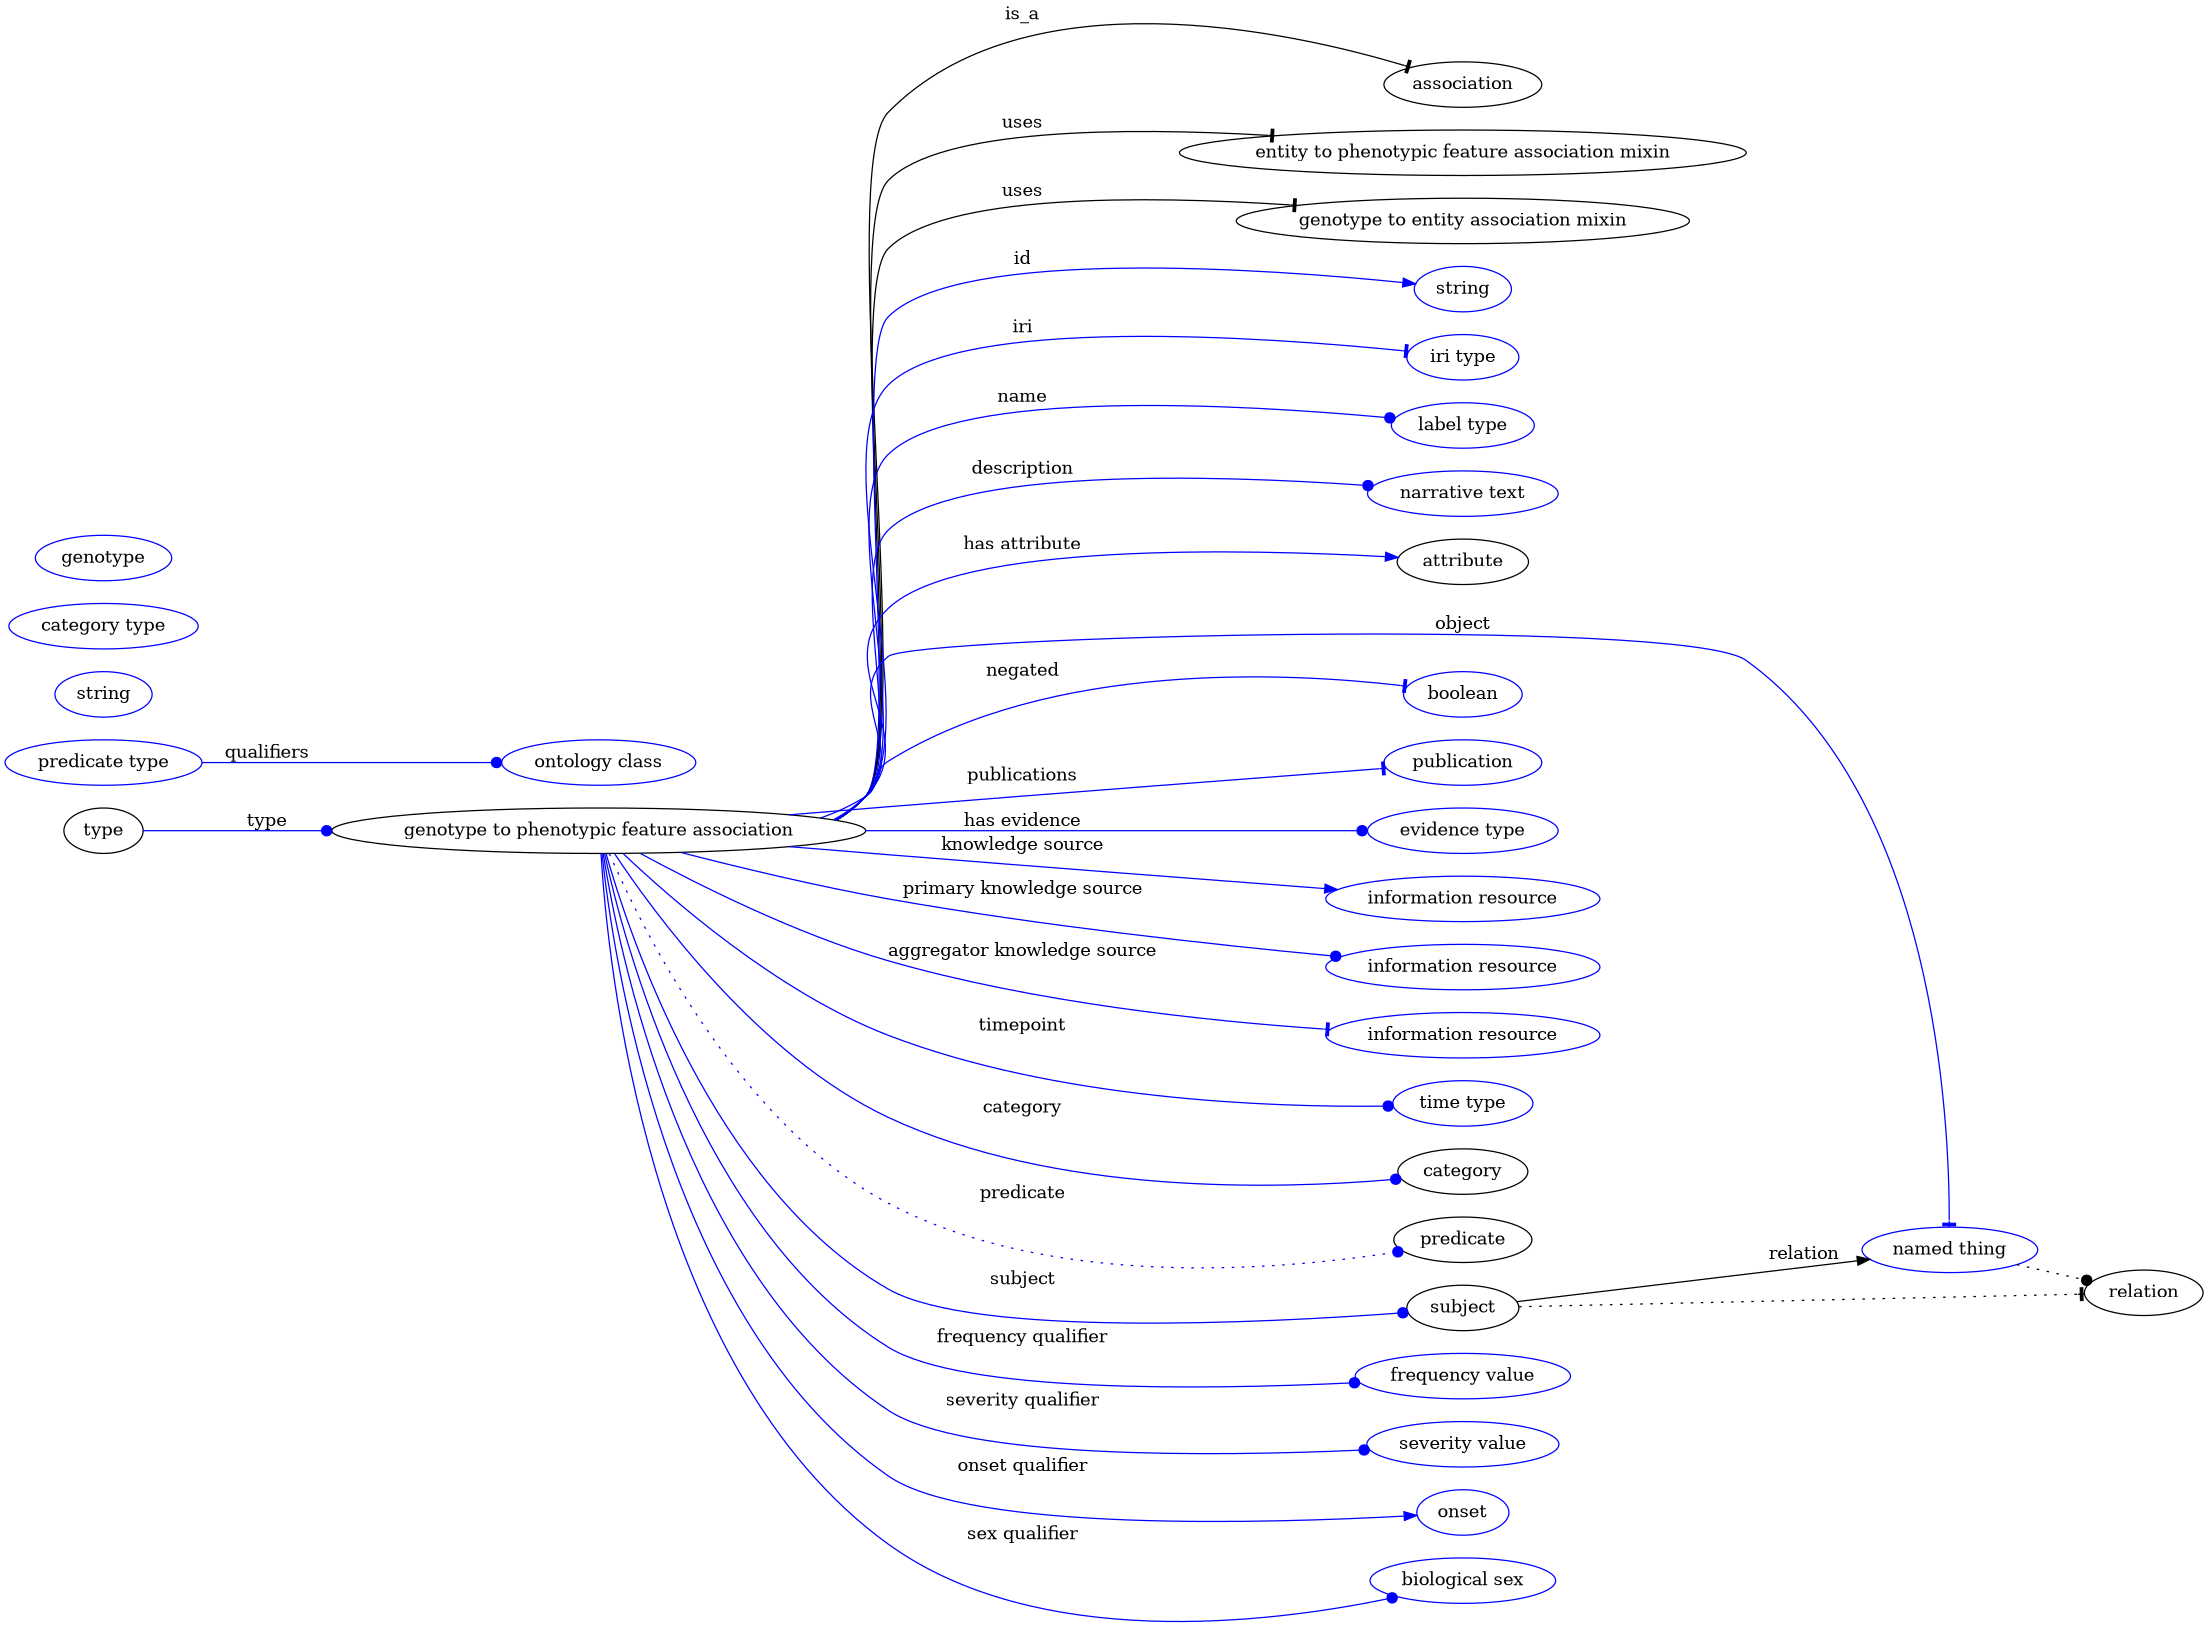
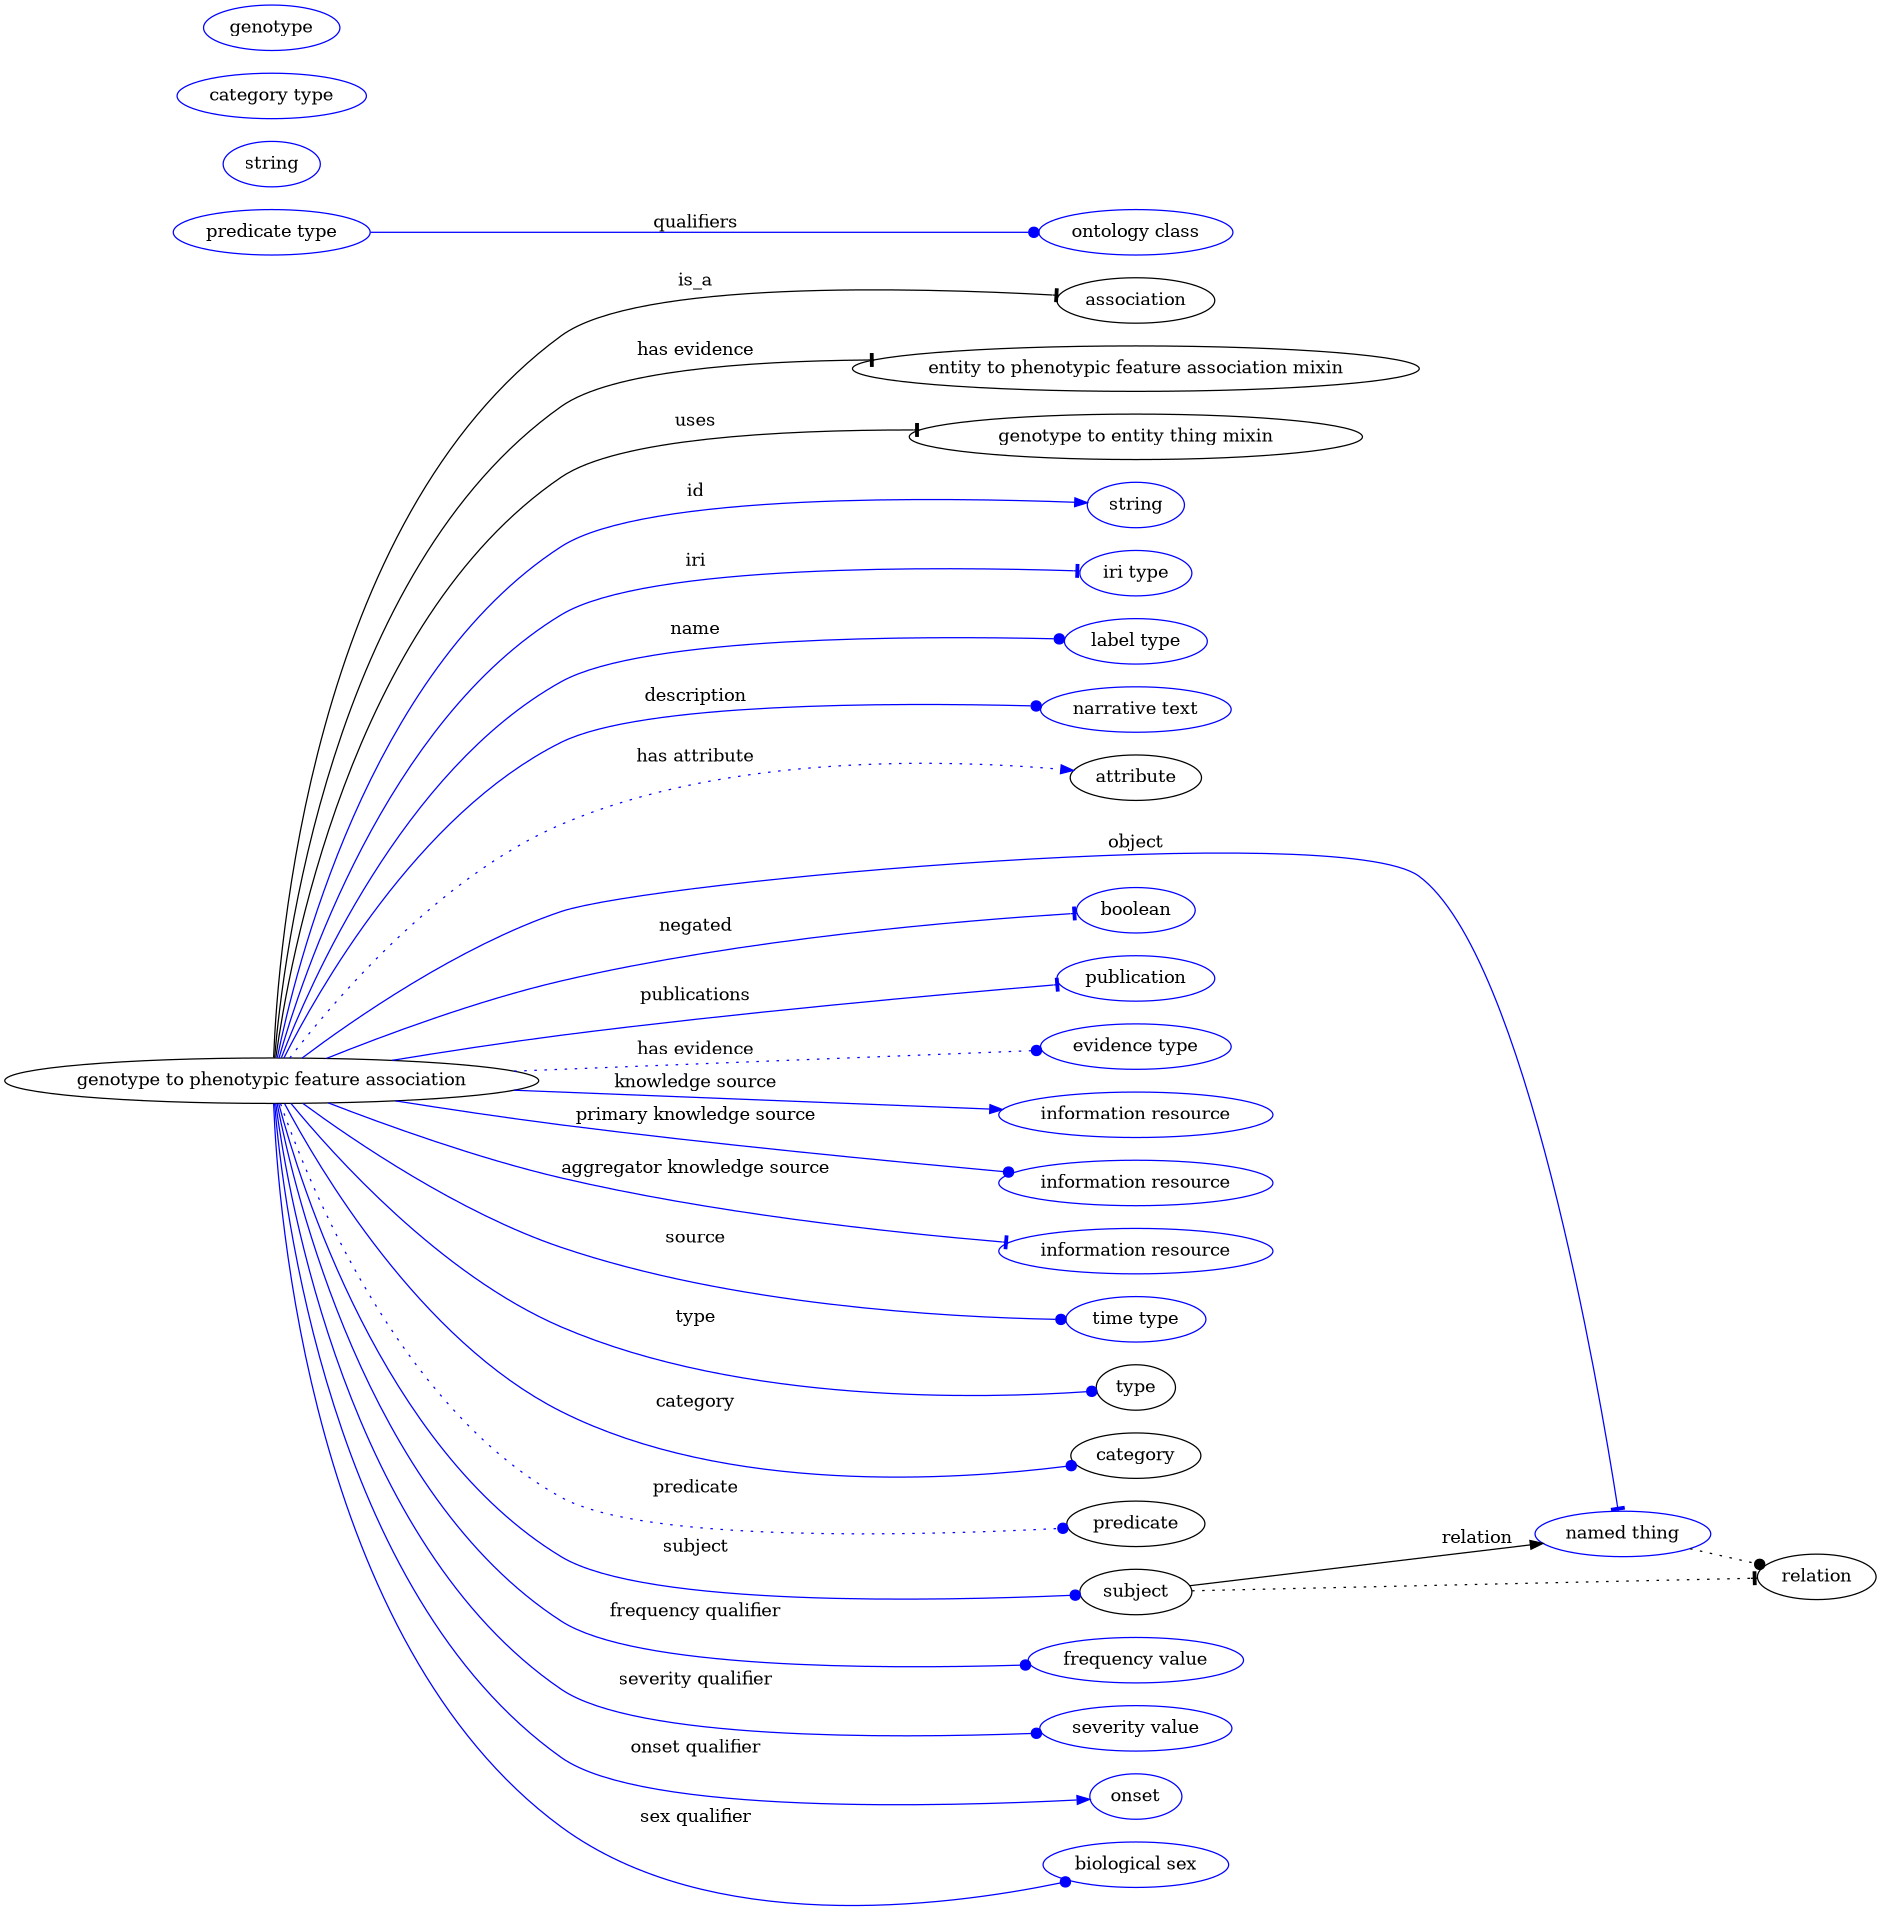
(1023, 123) -> (696, 350)
(1463, 221) -> (1136, 437)
(1013, 565) -> (630, 800)
(232, 831) -> (646, 1356)
(1111, 831) -> (773, 1061)
(1023, 1026) -> (696, 1238)
